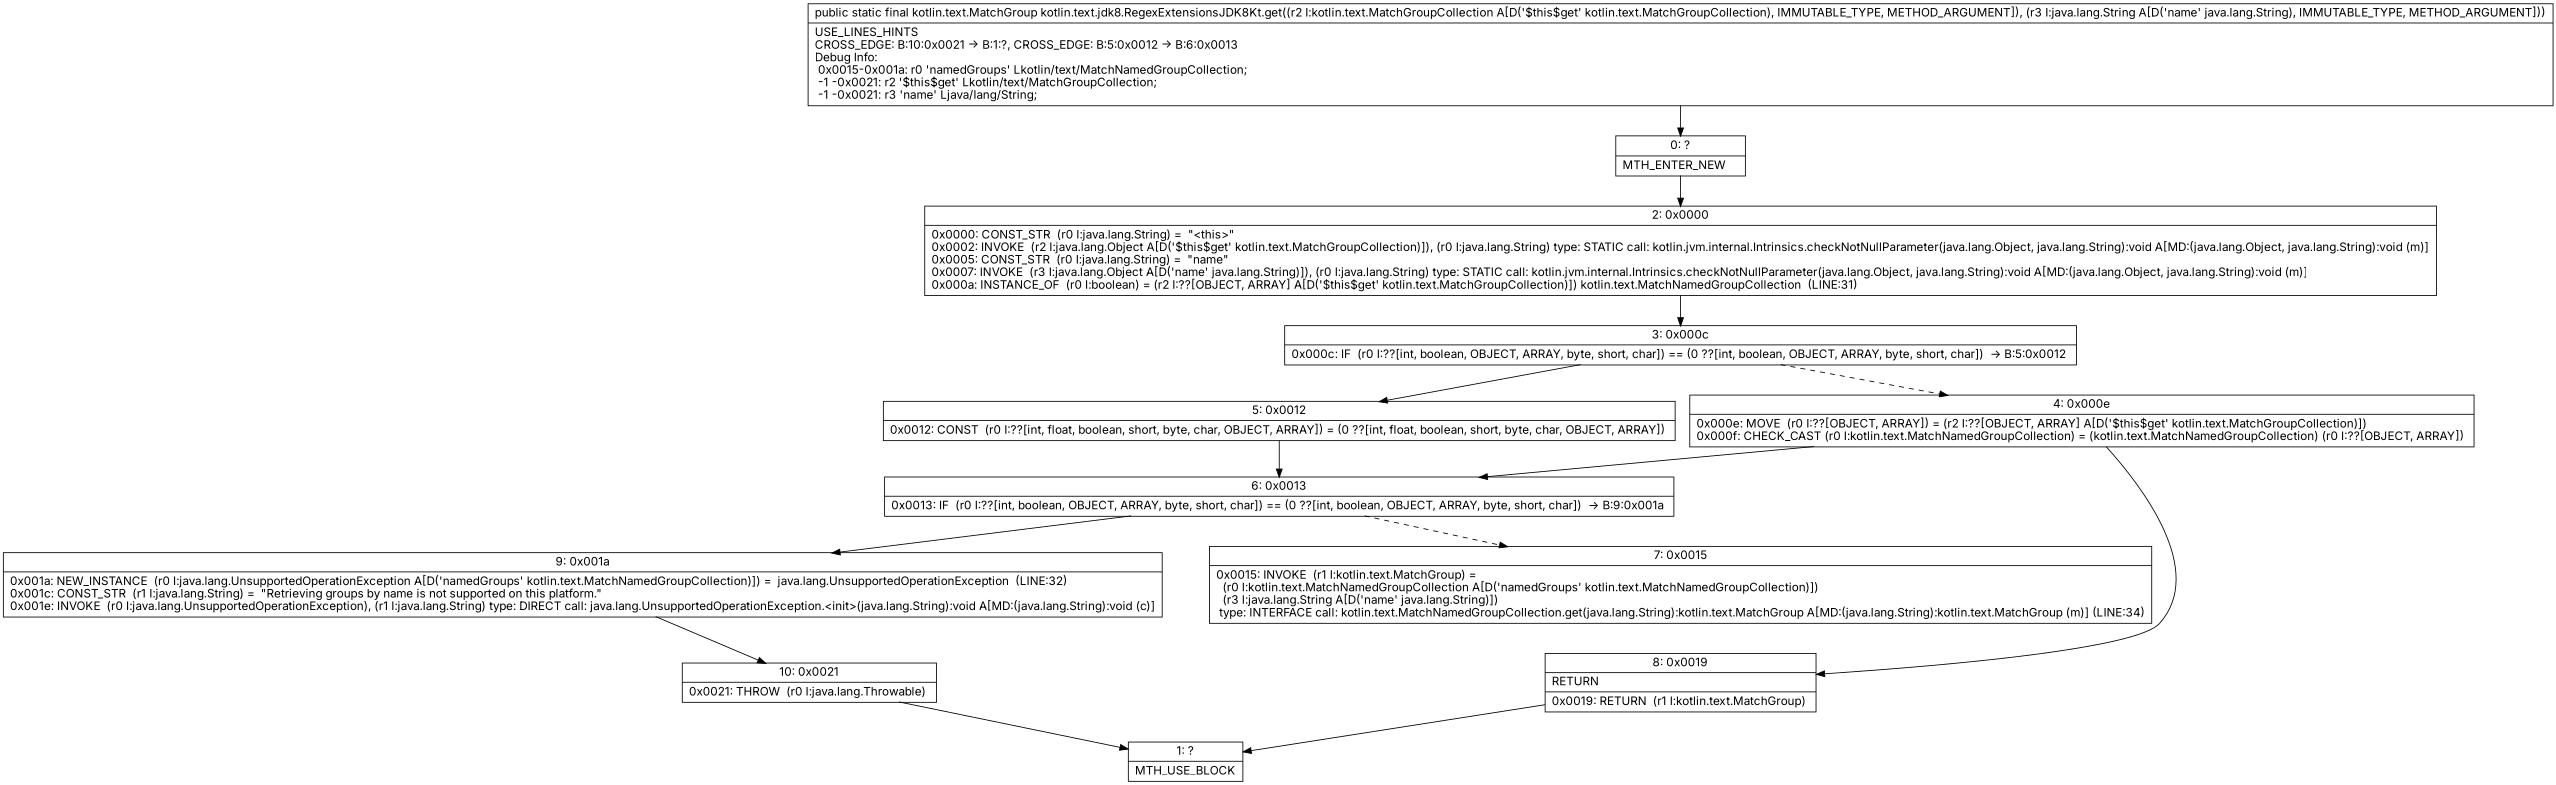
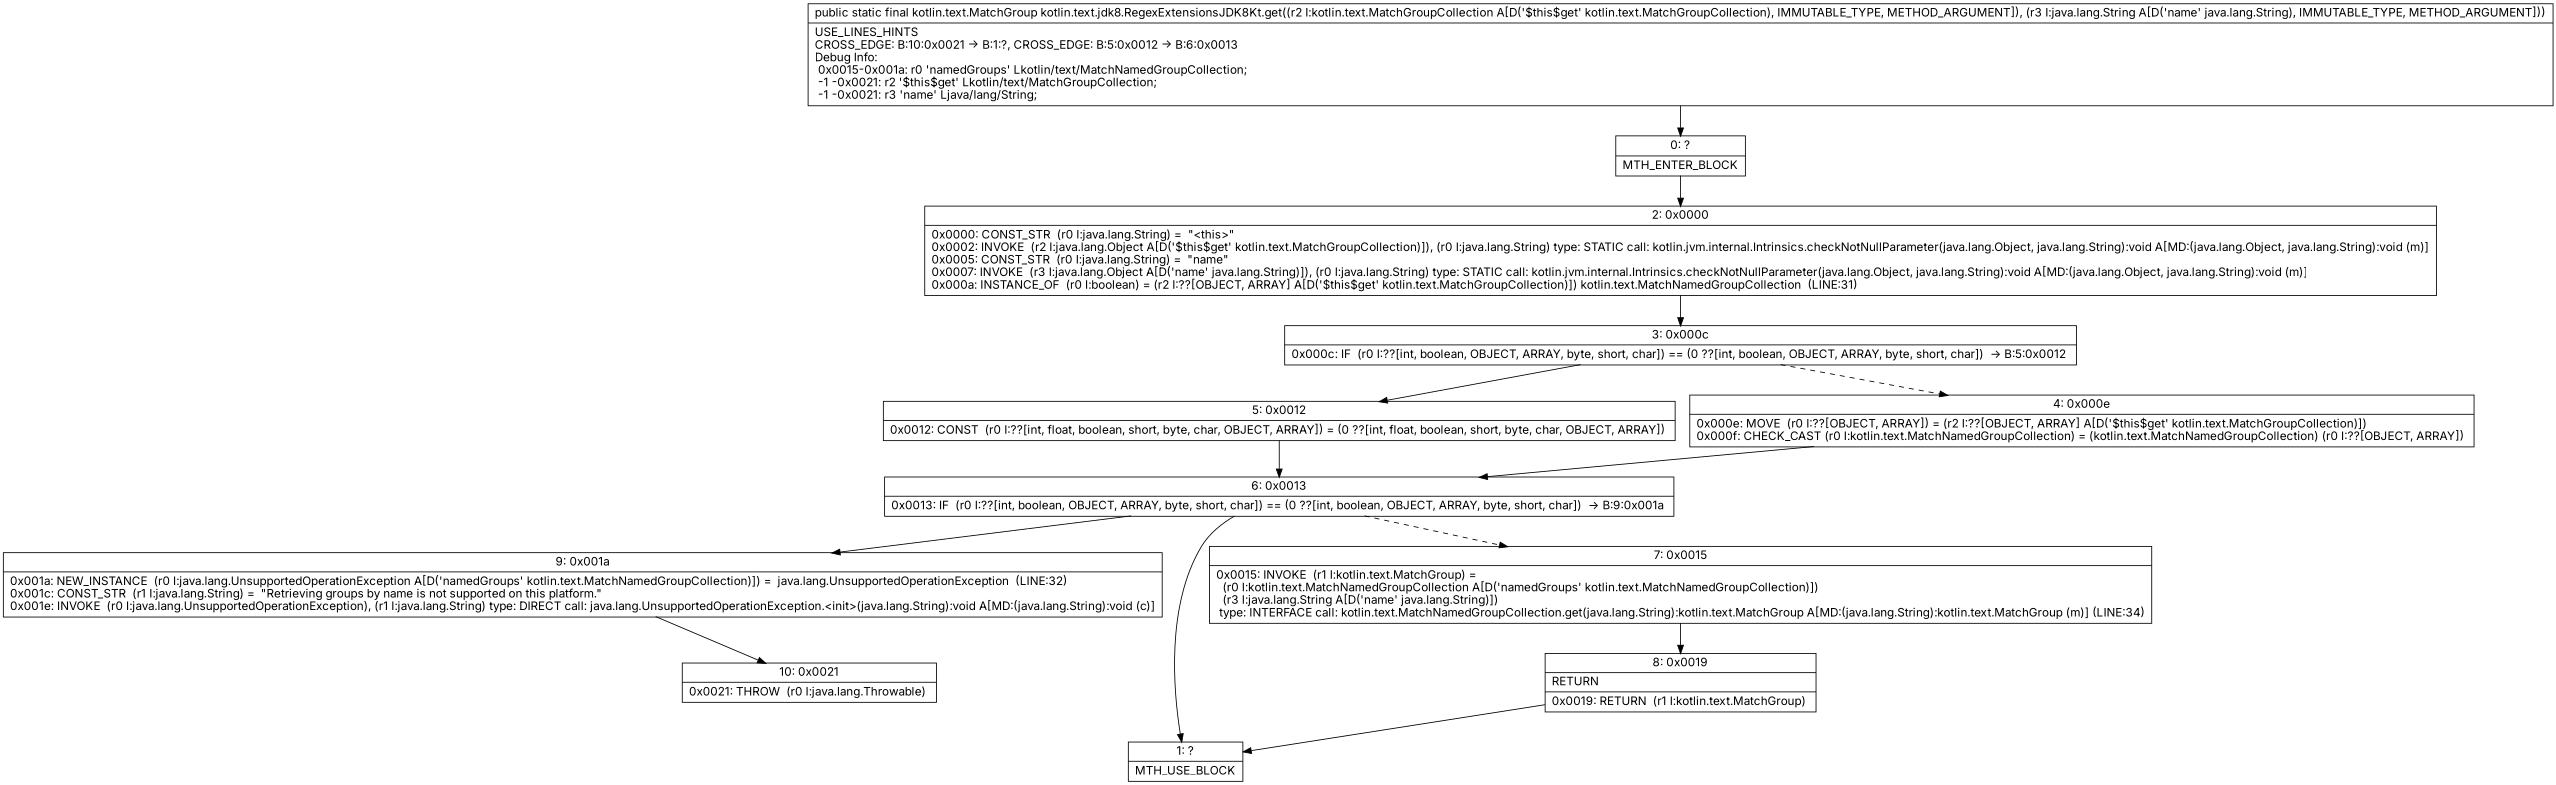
(1674, 166) -> (1681, 166)
(2094, 645) -> (1681, 634)
(1009, 725) -> (1178, 616)
